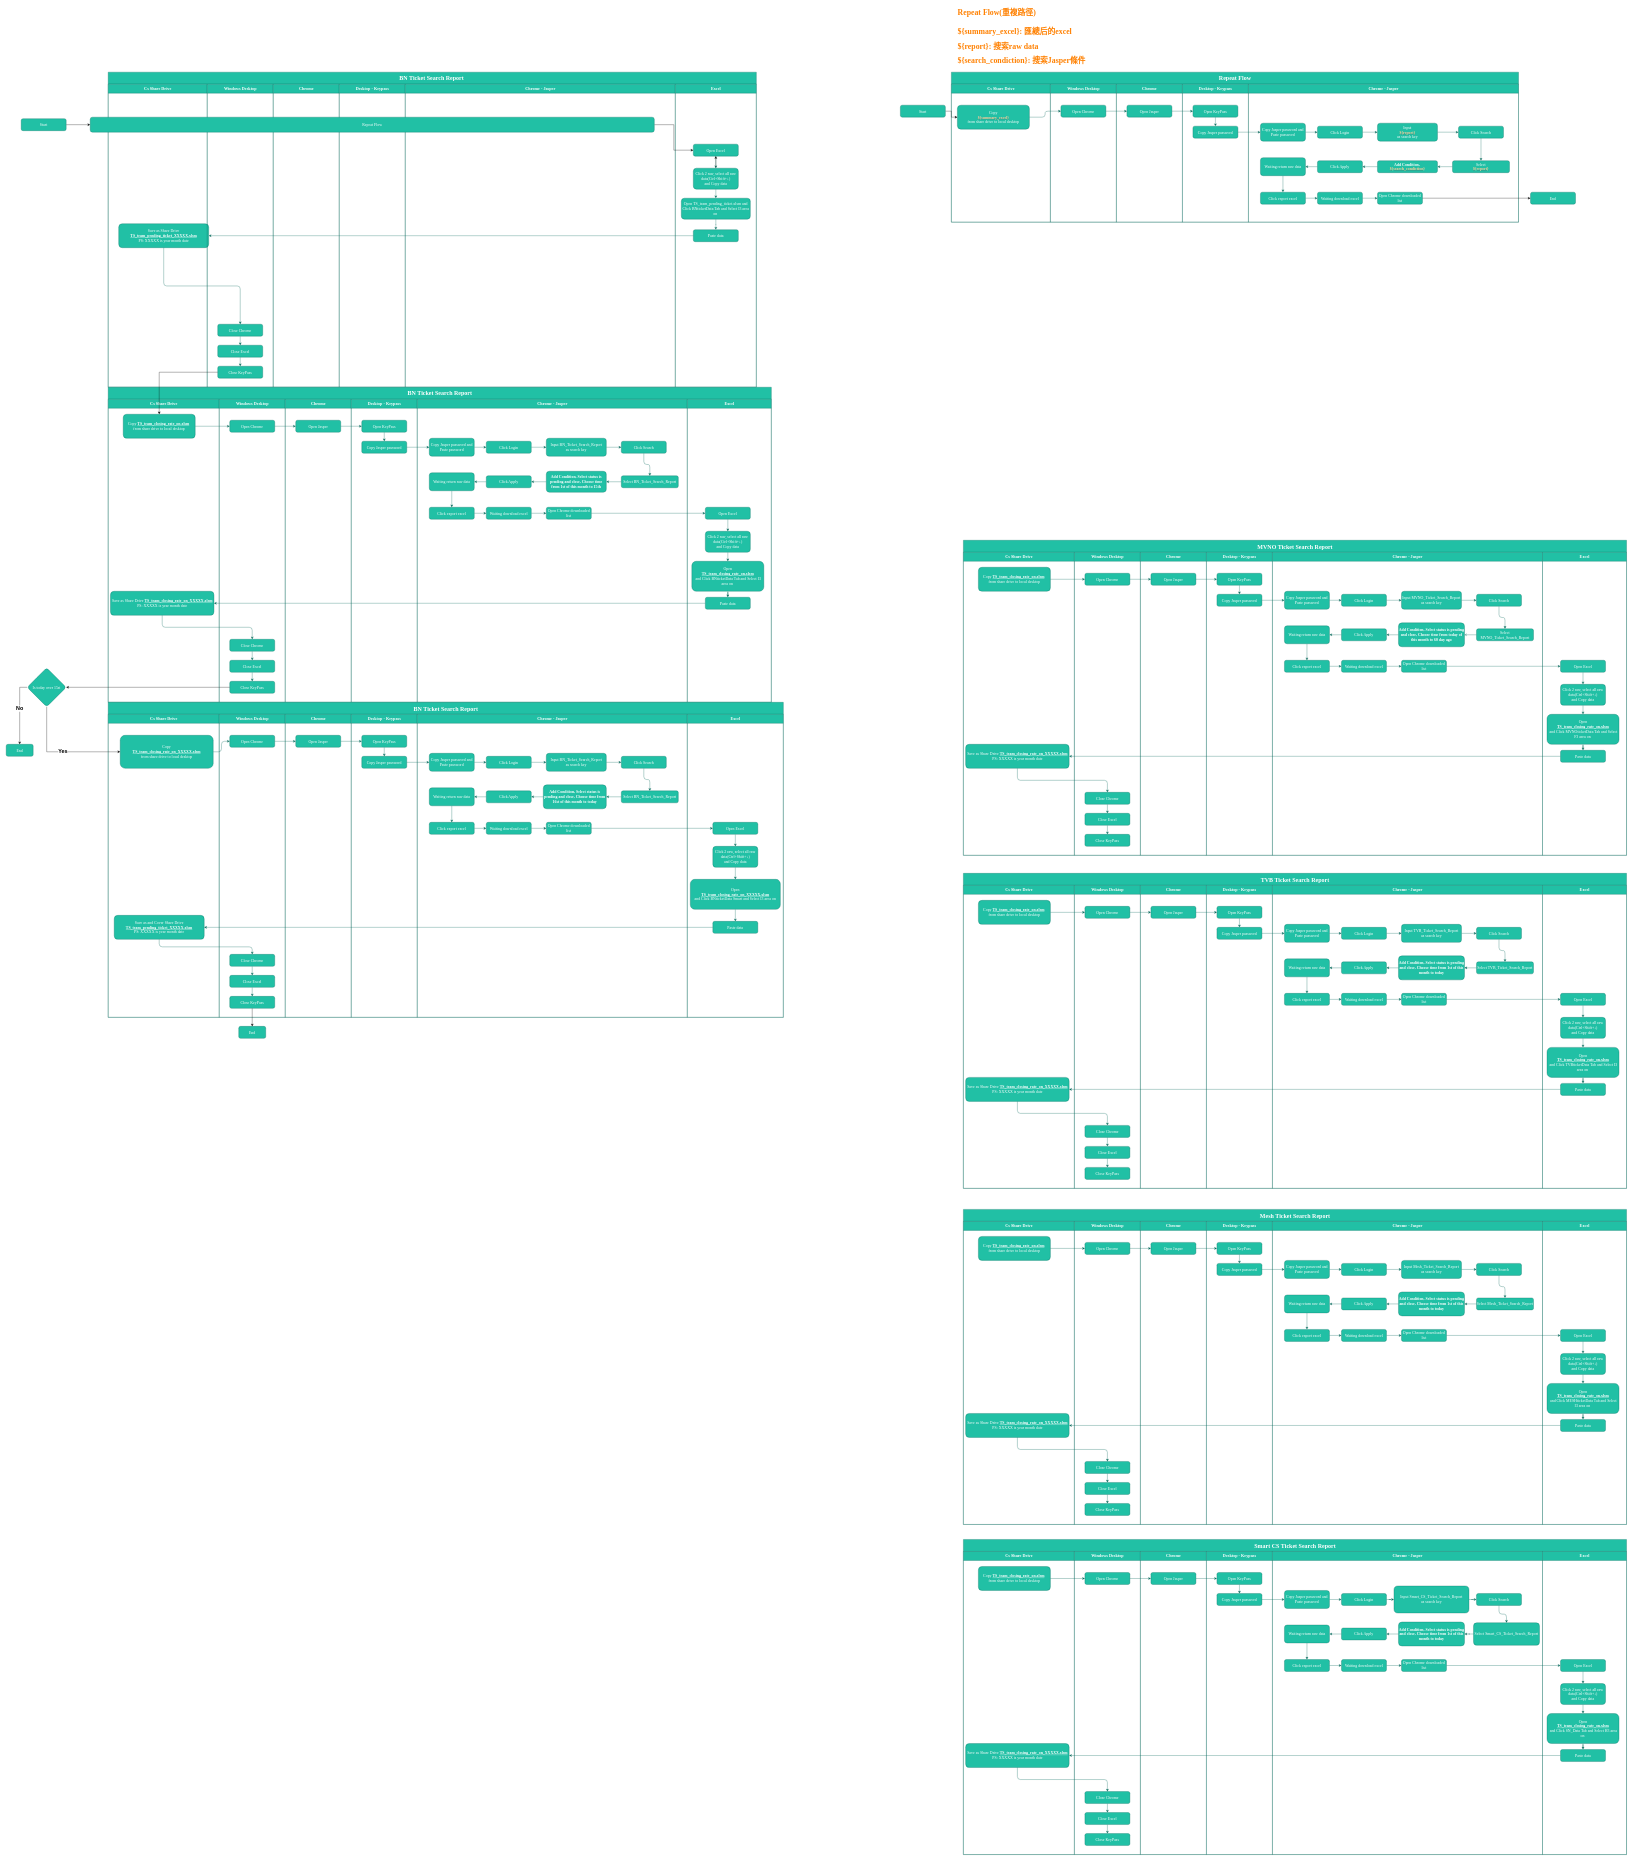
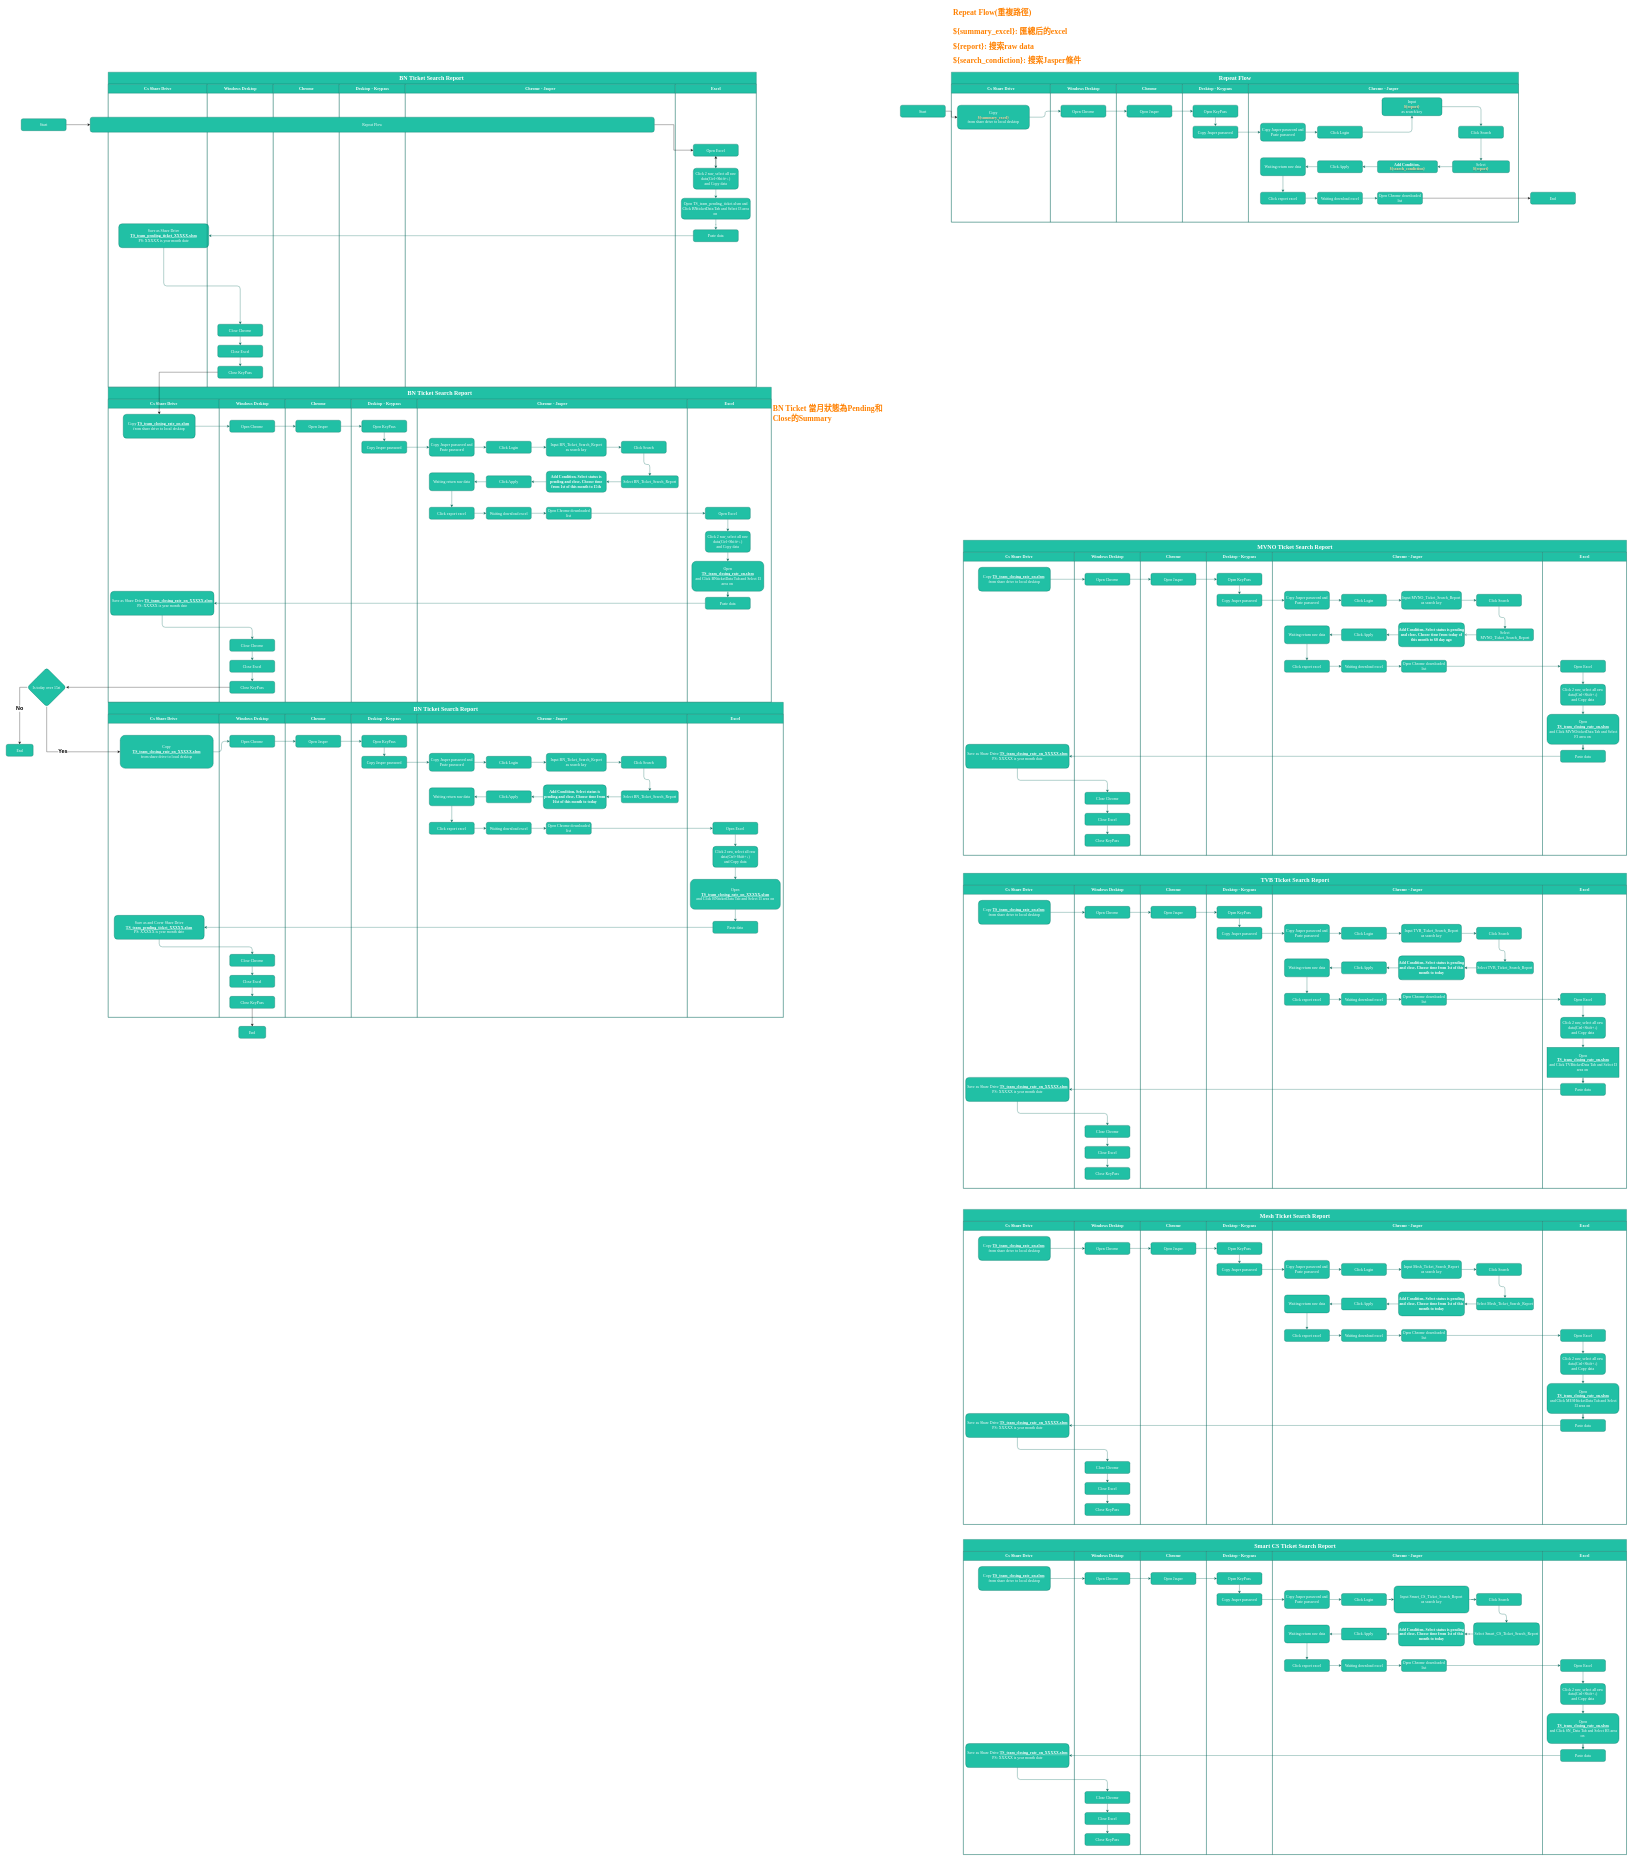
(1058, 38) -> (1053, 38)
(1407, 132) -> (1412, 107)
none -> (828, 419)
(735, 894) -> (735, 894)
(1583, 1062) -> (1583, 1062)
